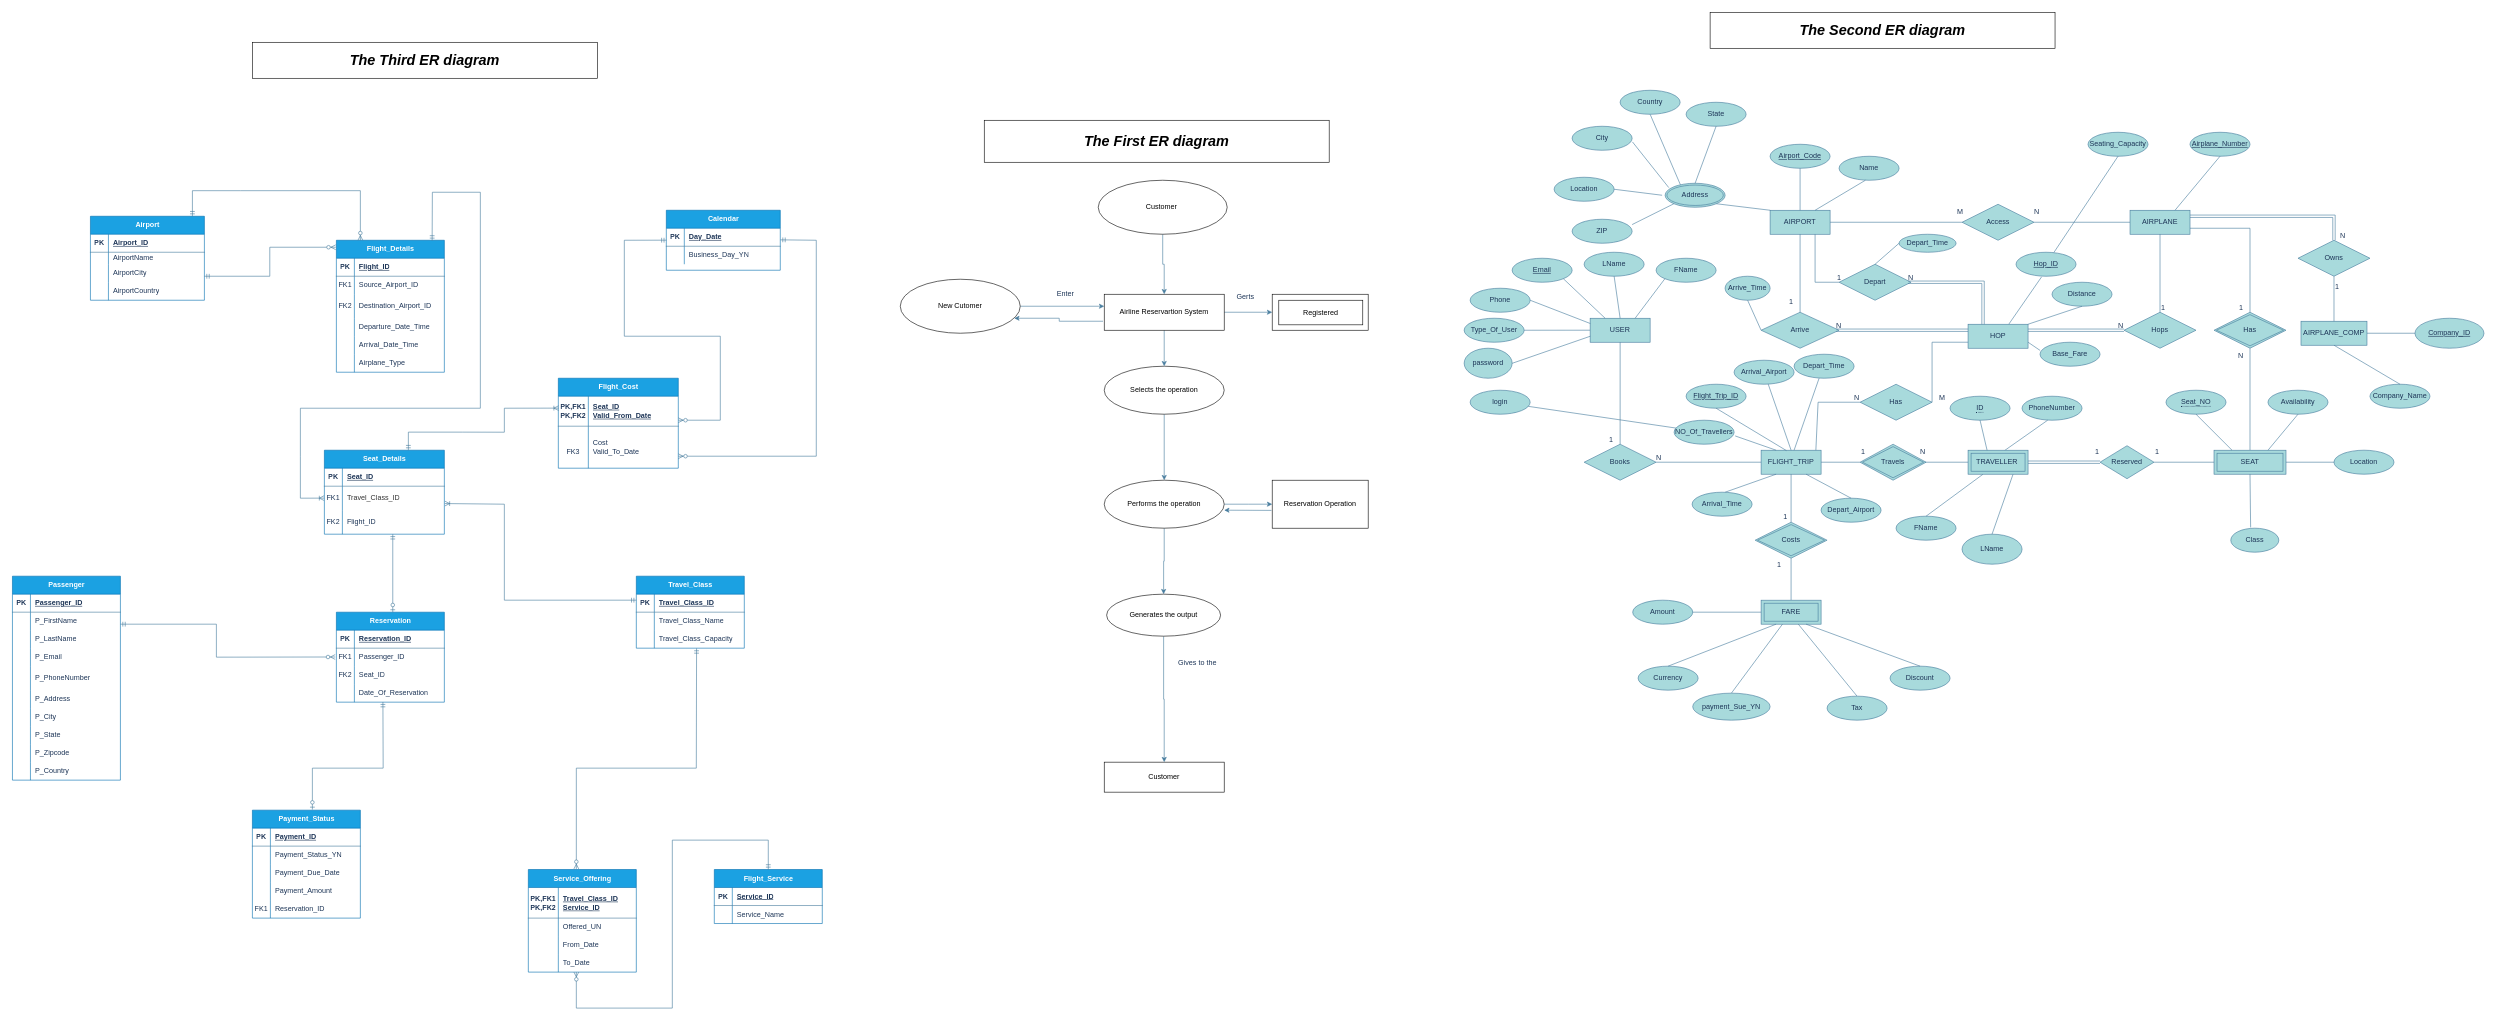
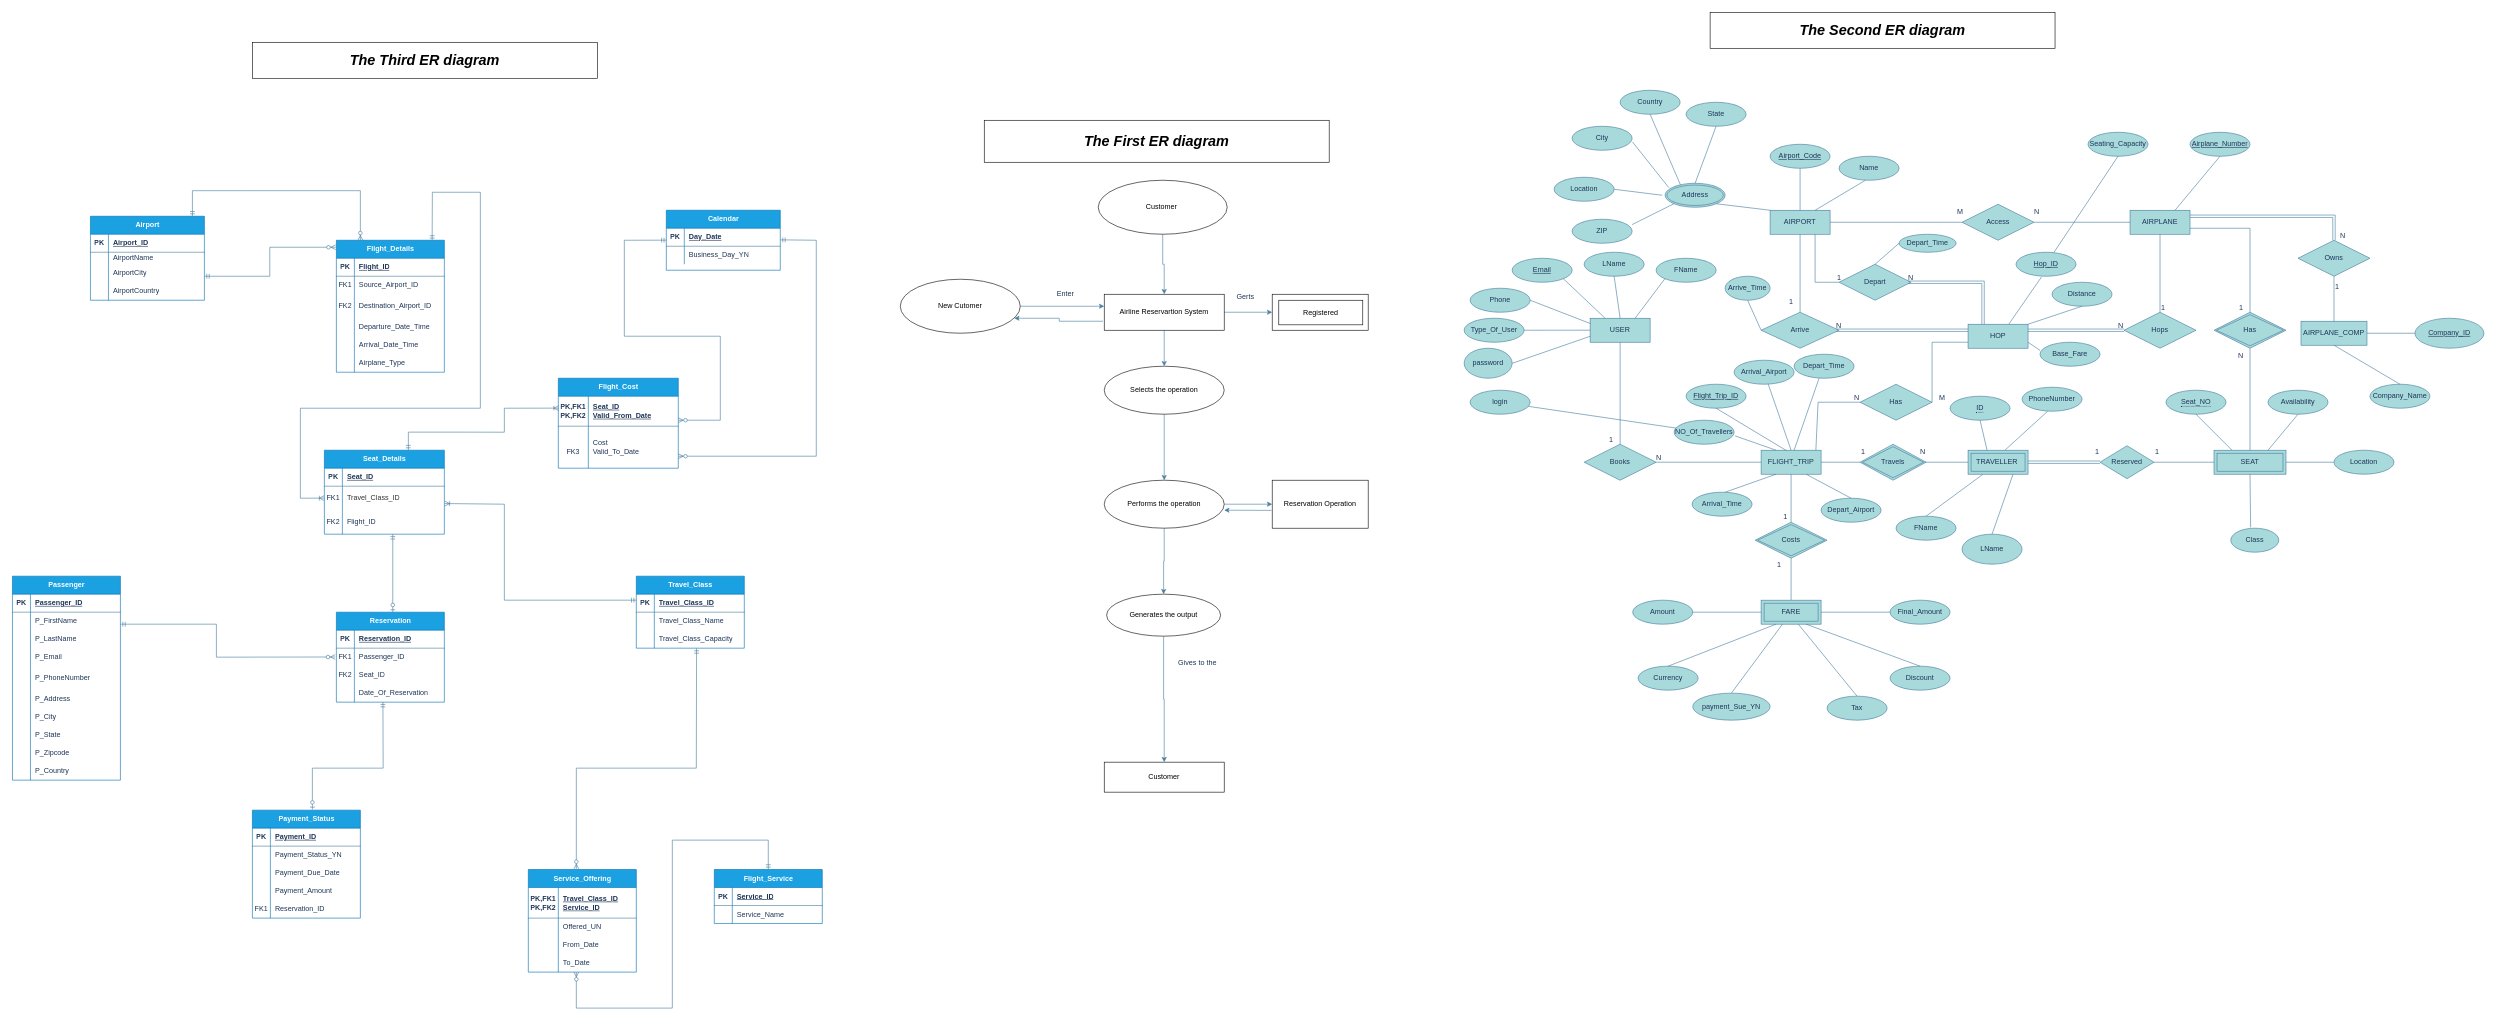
(2052, 408) -> (2052, 399)
none -> (1855, 612)
none -> (1920, 612)
